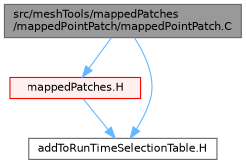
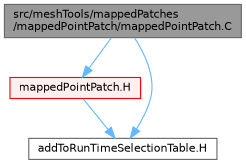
(75, 88) -> (75, 88)
